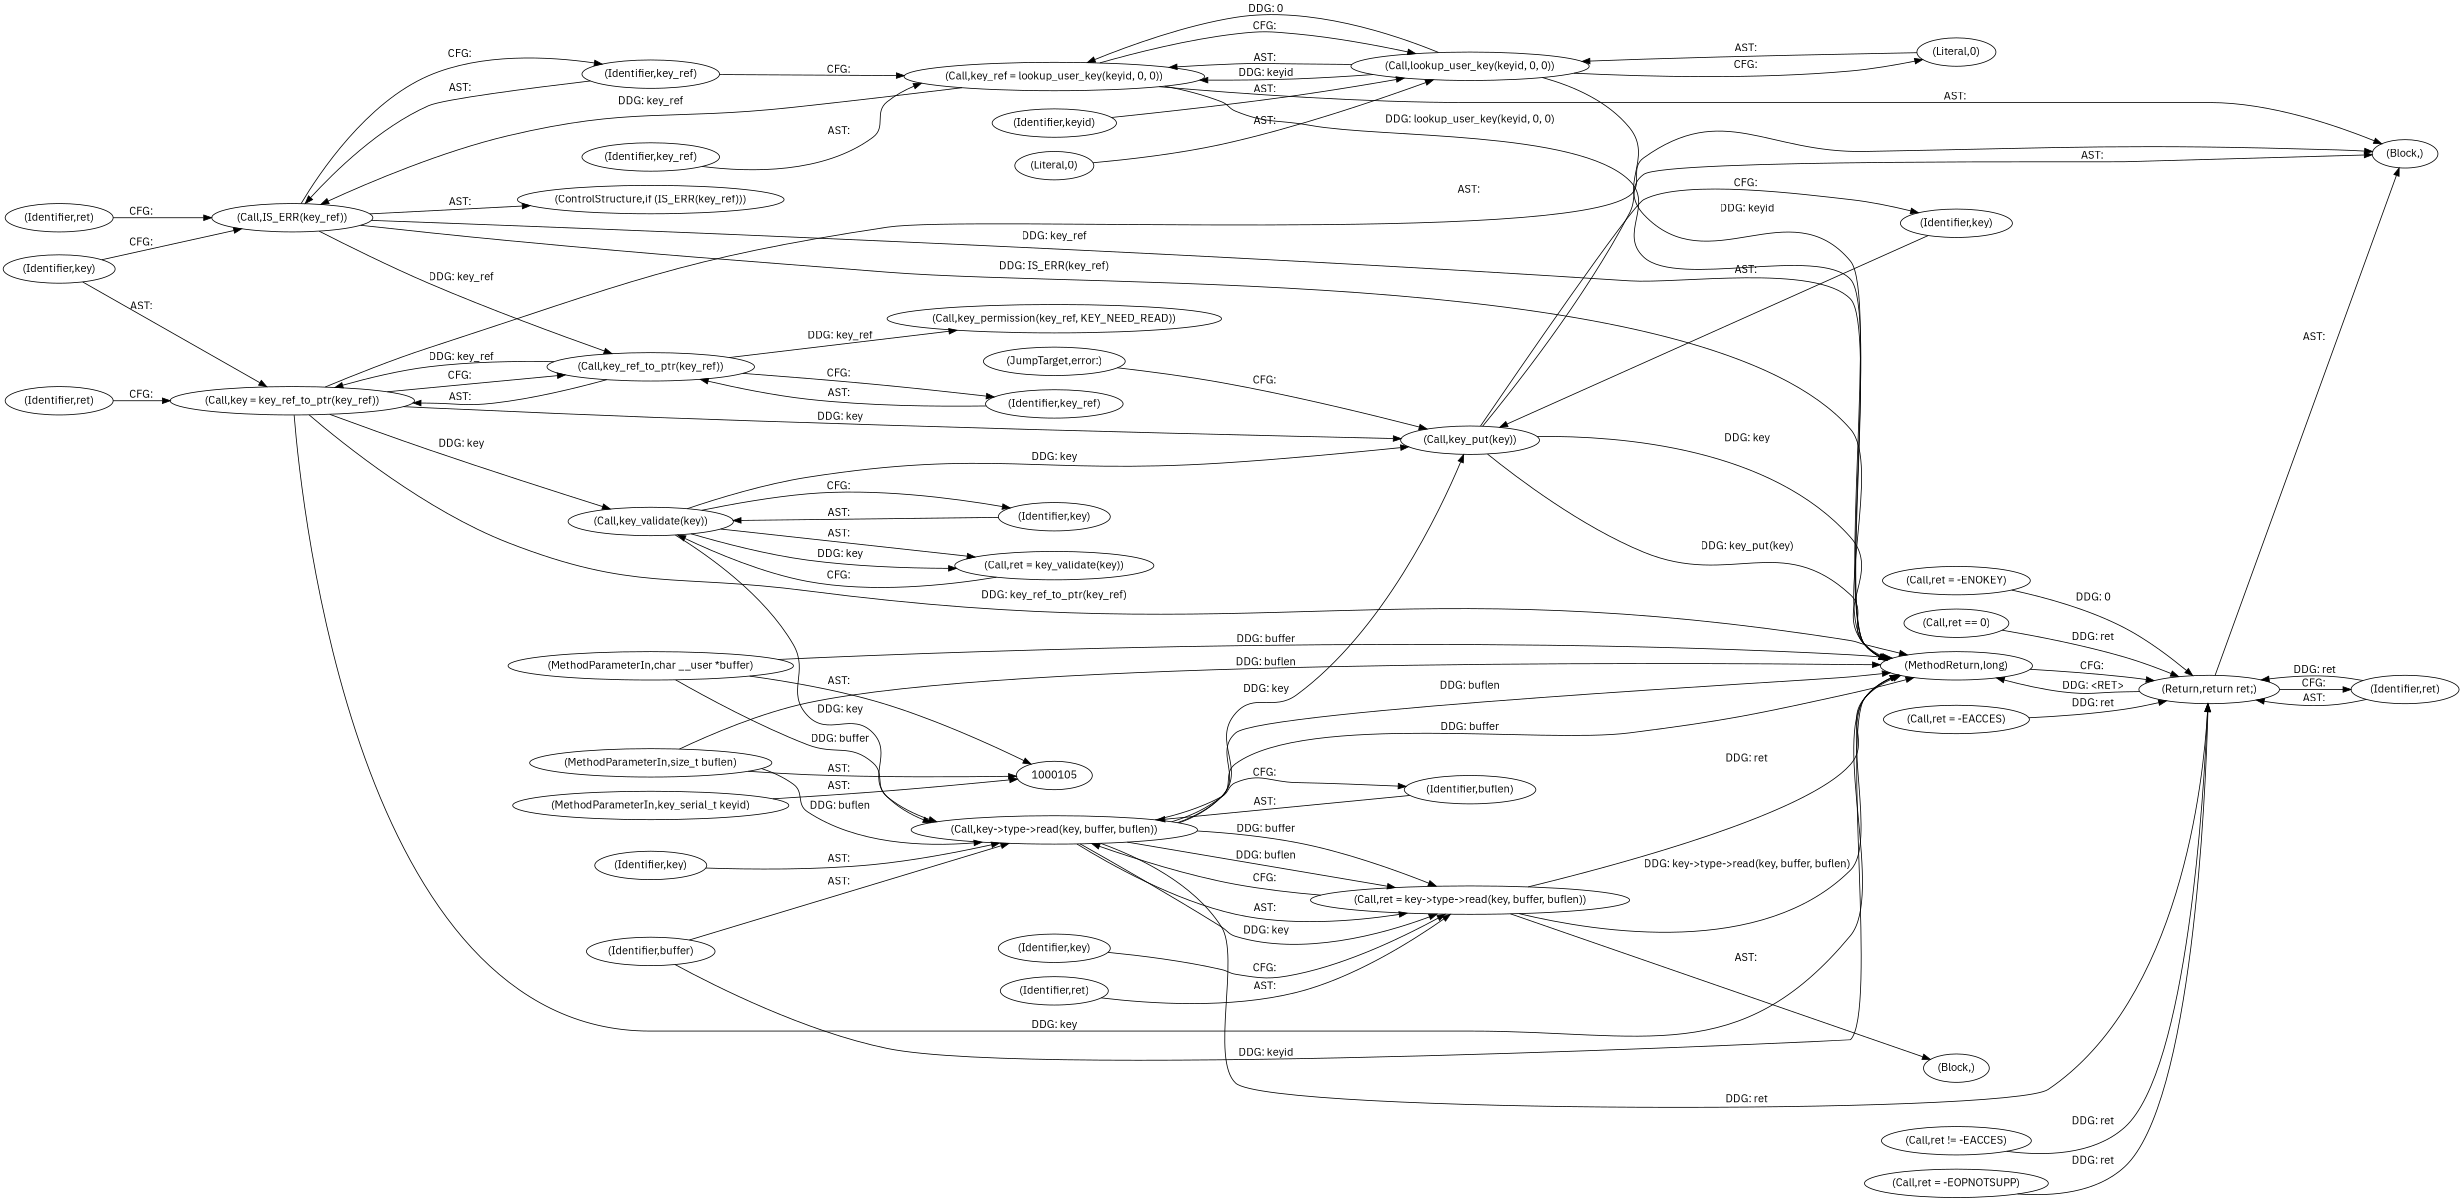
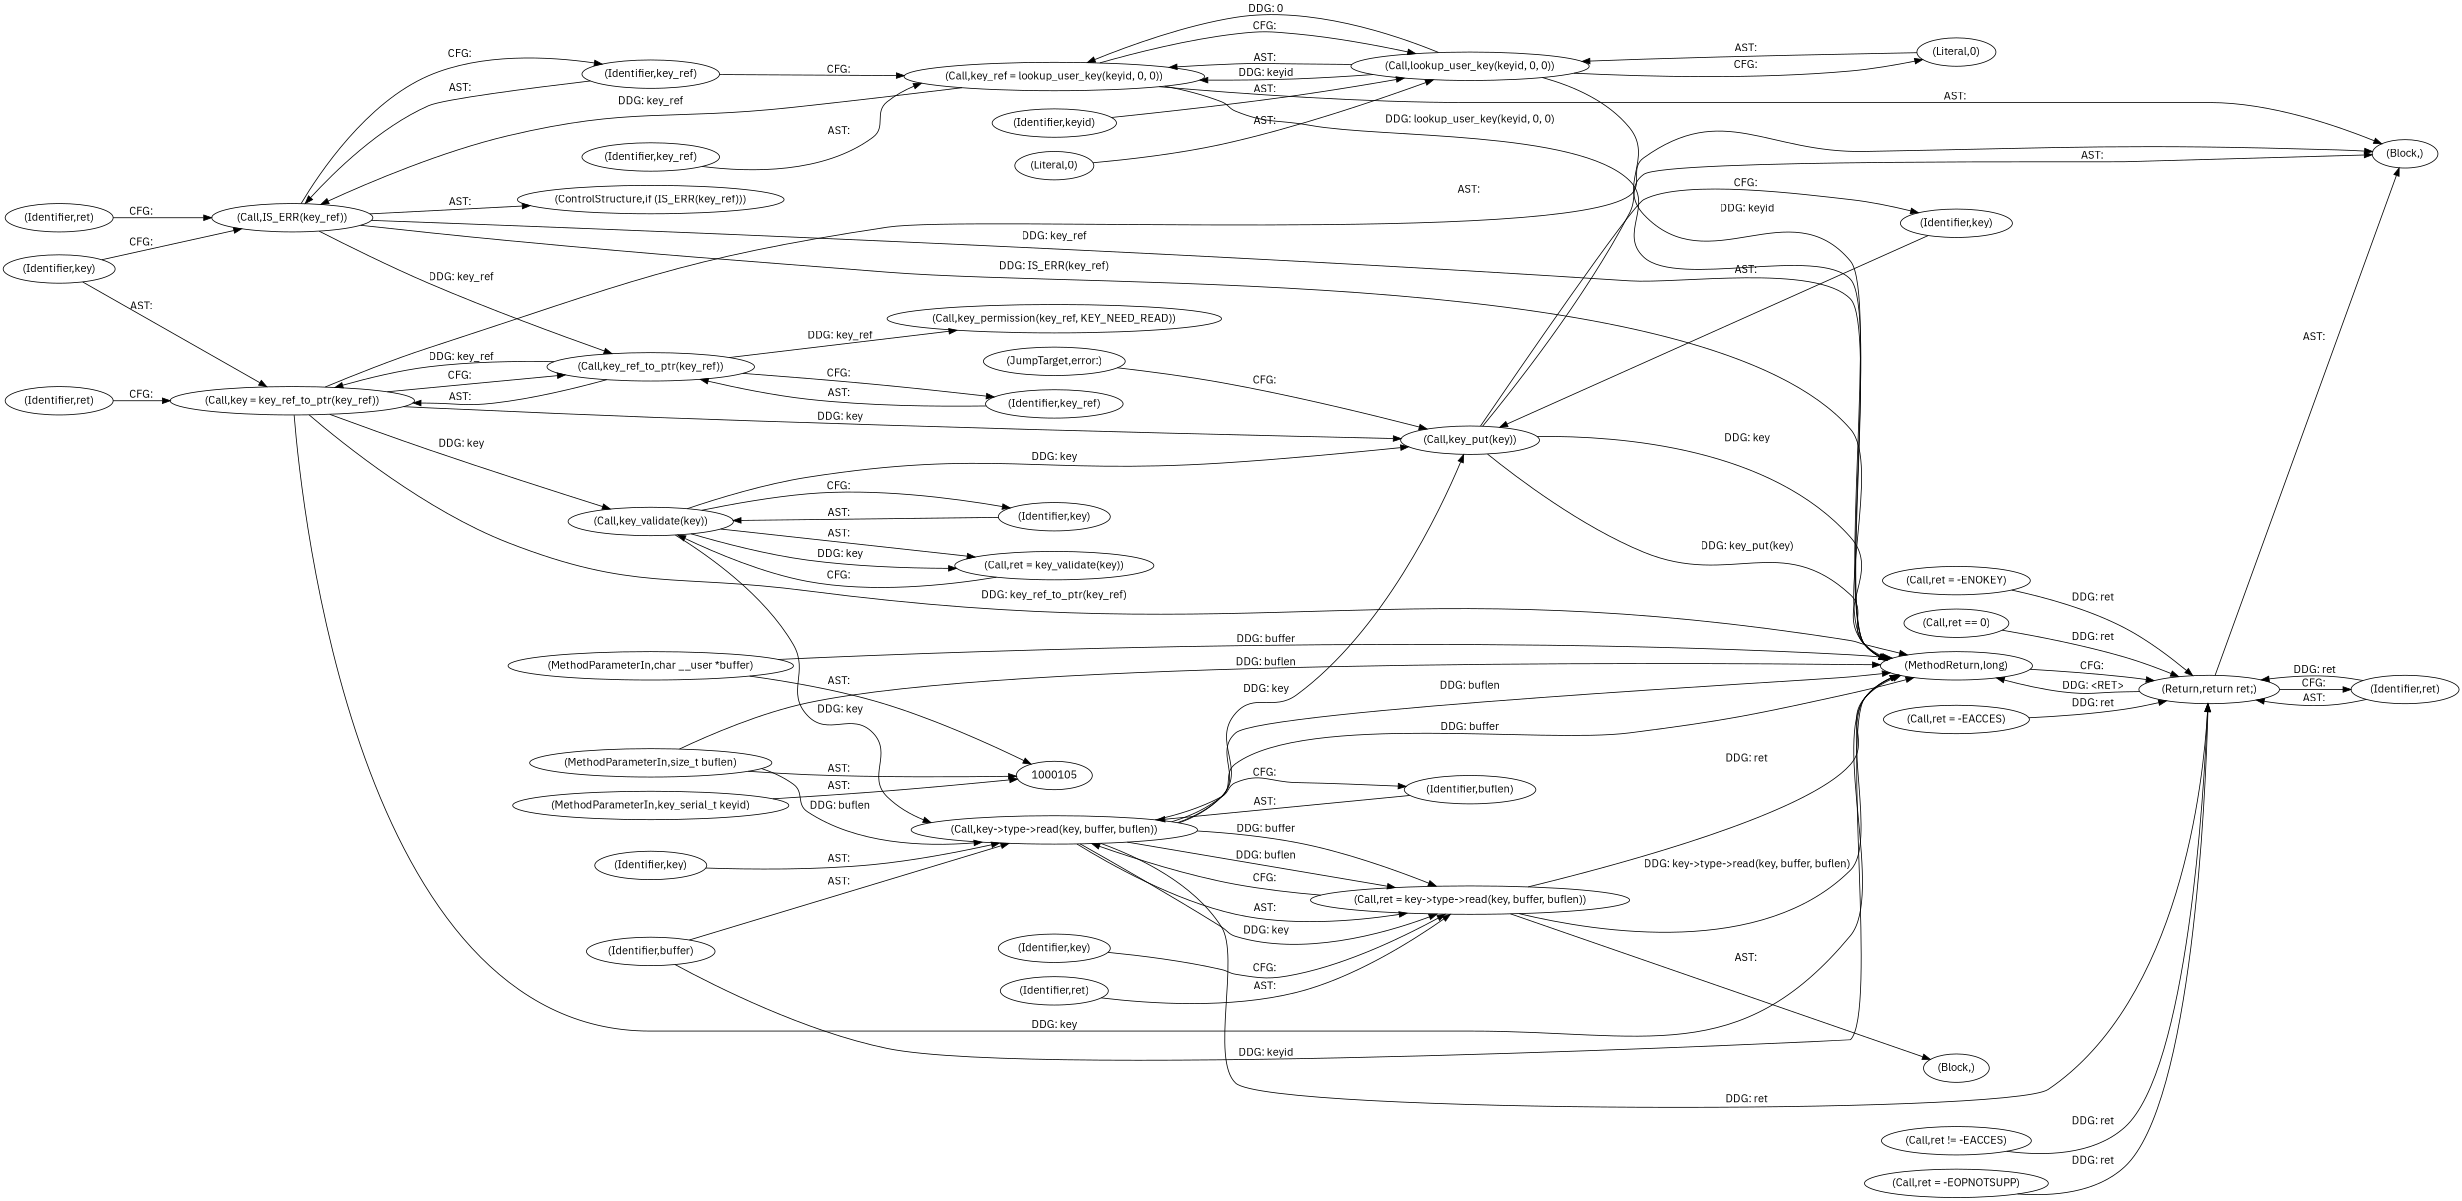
(2094, 598) -> (2094, 598)
(811, 746) -> none
